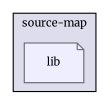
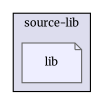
(55, 24) -> (52, 24)
